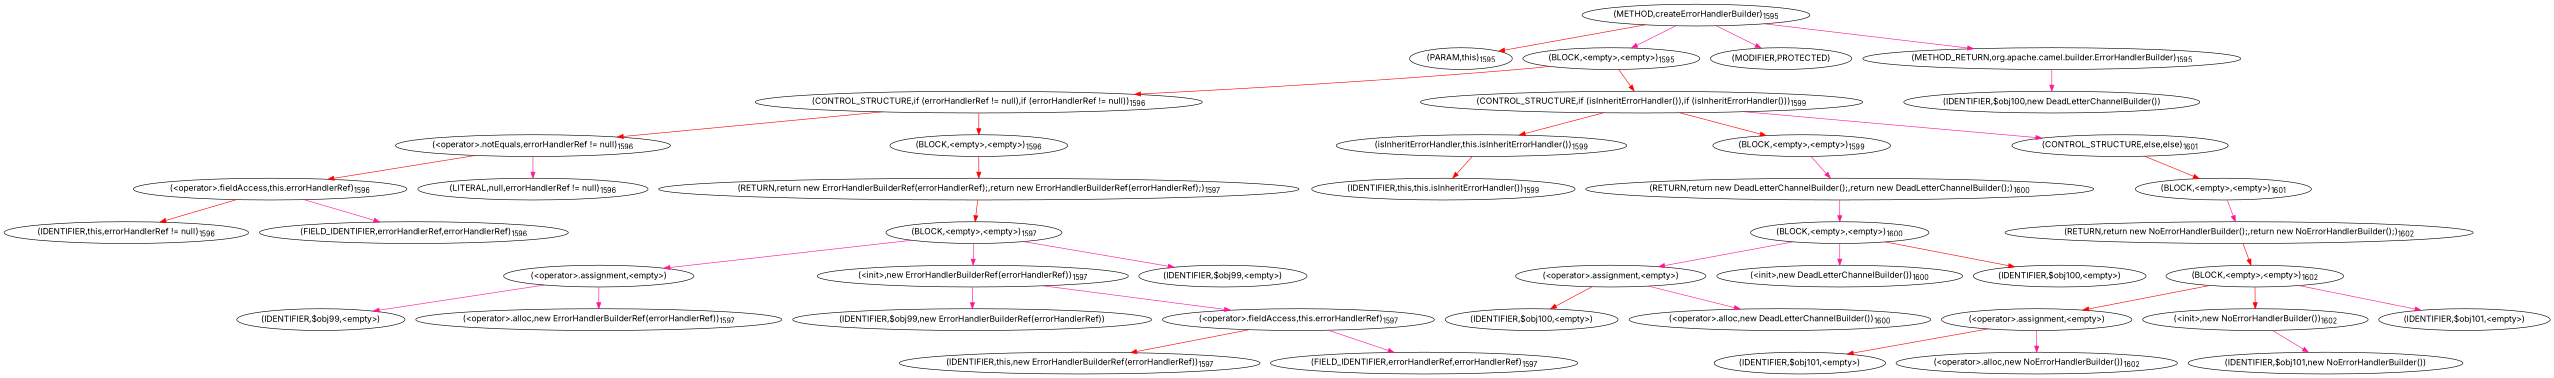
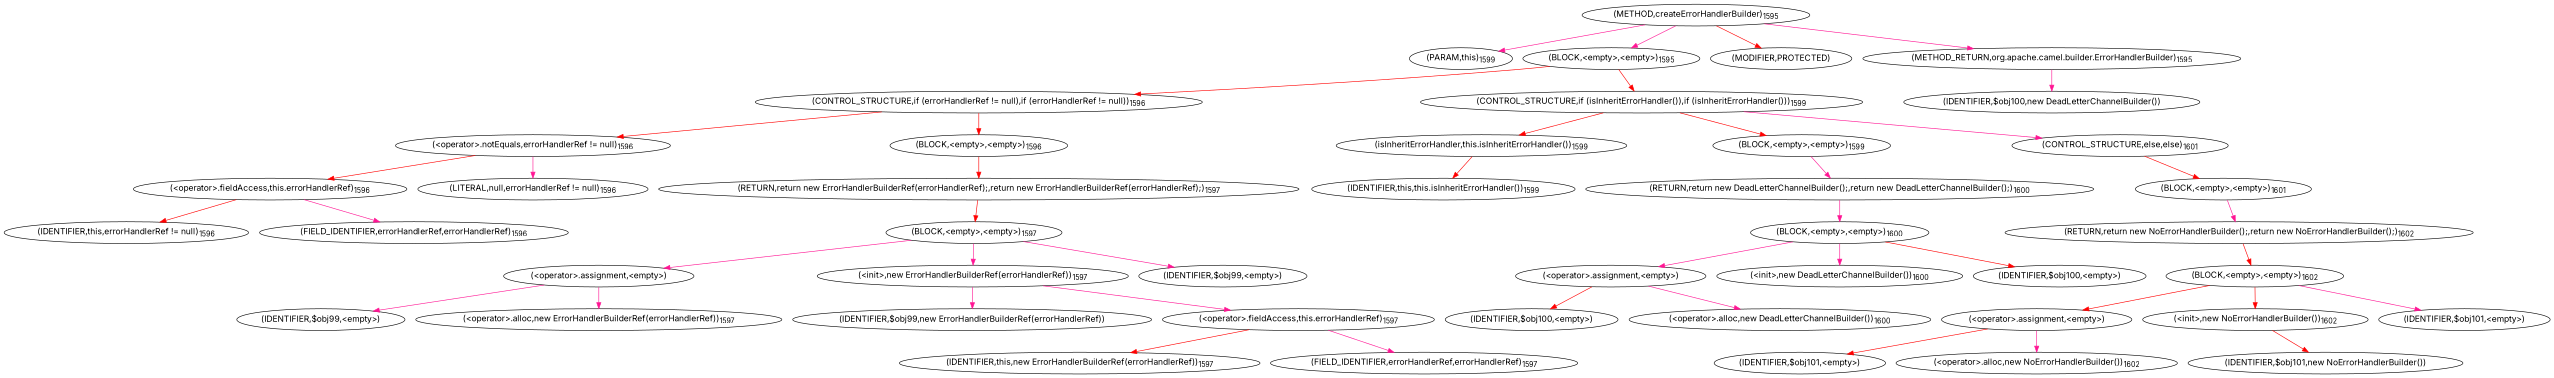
(1736, 36) -> (1736, 36)
(1575, 37) -> (1575, 37)
(1488, 58) -> (1488, 58)
(2288, 340) -> (2288, 340)
